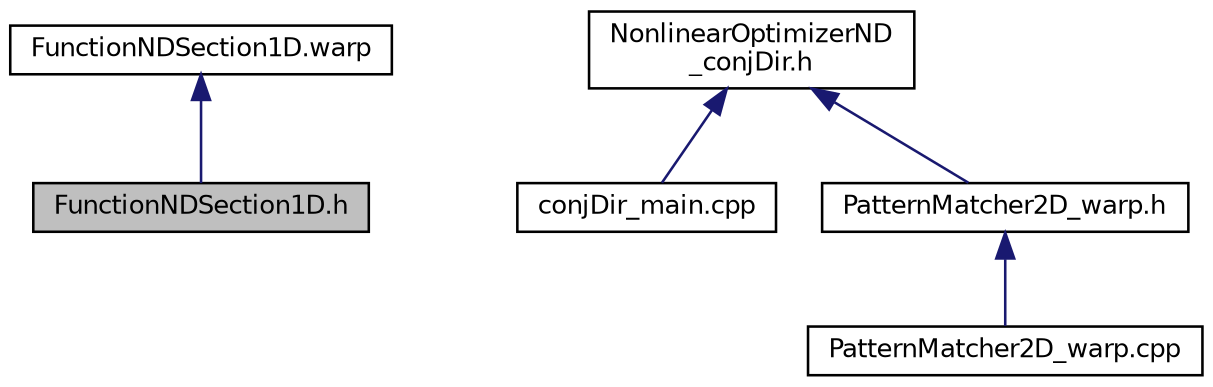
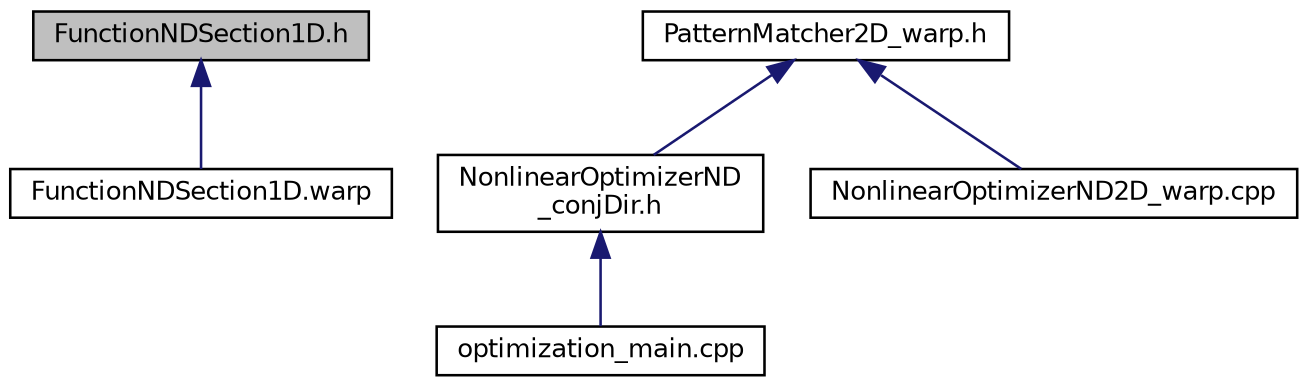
(201, 142) -> (201, 128)
(901, 142) -> (713, 115)
(647, 207) -> (601, 351)
(1005, 351) -> (1054, 193)
